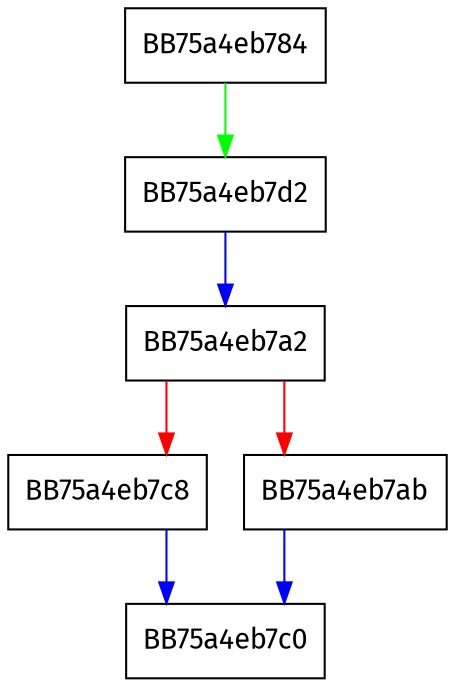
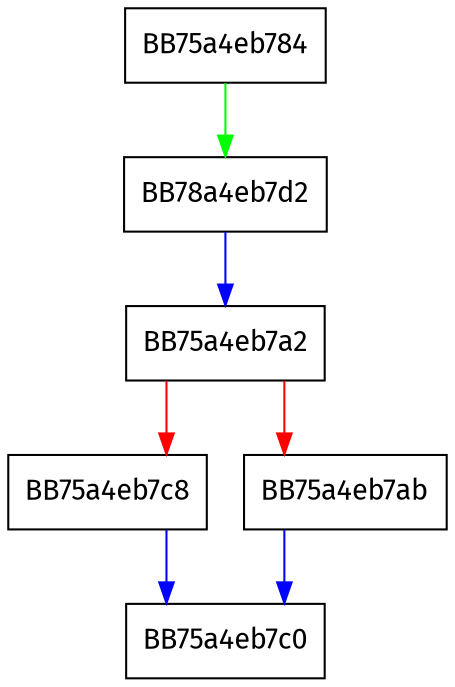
(225, 194) -> (225, 194)
